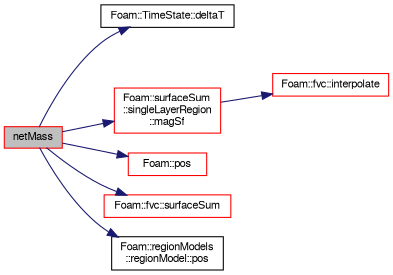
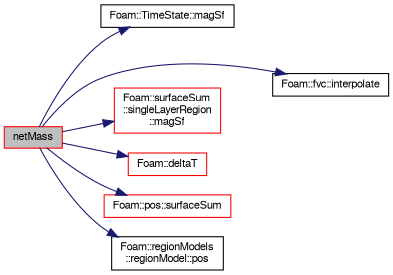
(167, 16) -> (167, 16)
(331, 85) -> (331, 85)
(241, 99) -> (149, 67)
(167, 164) -> (167, 164)
(167, 206) -> (167, 206)
